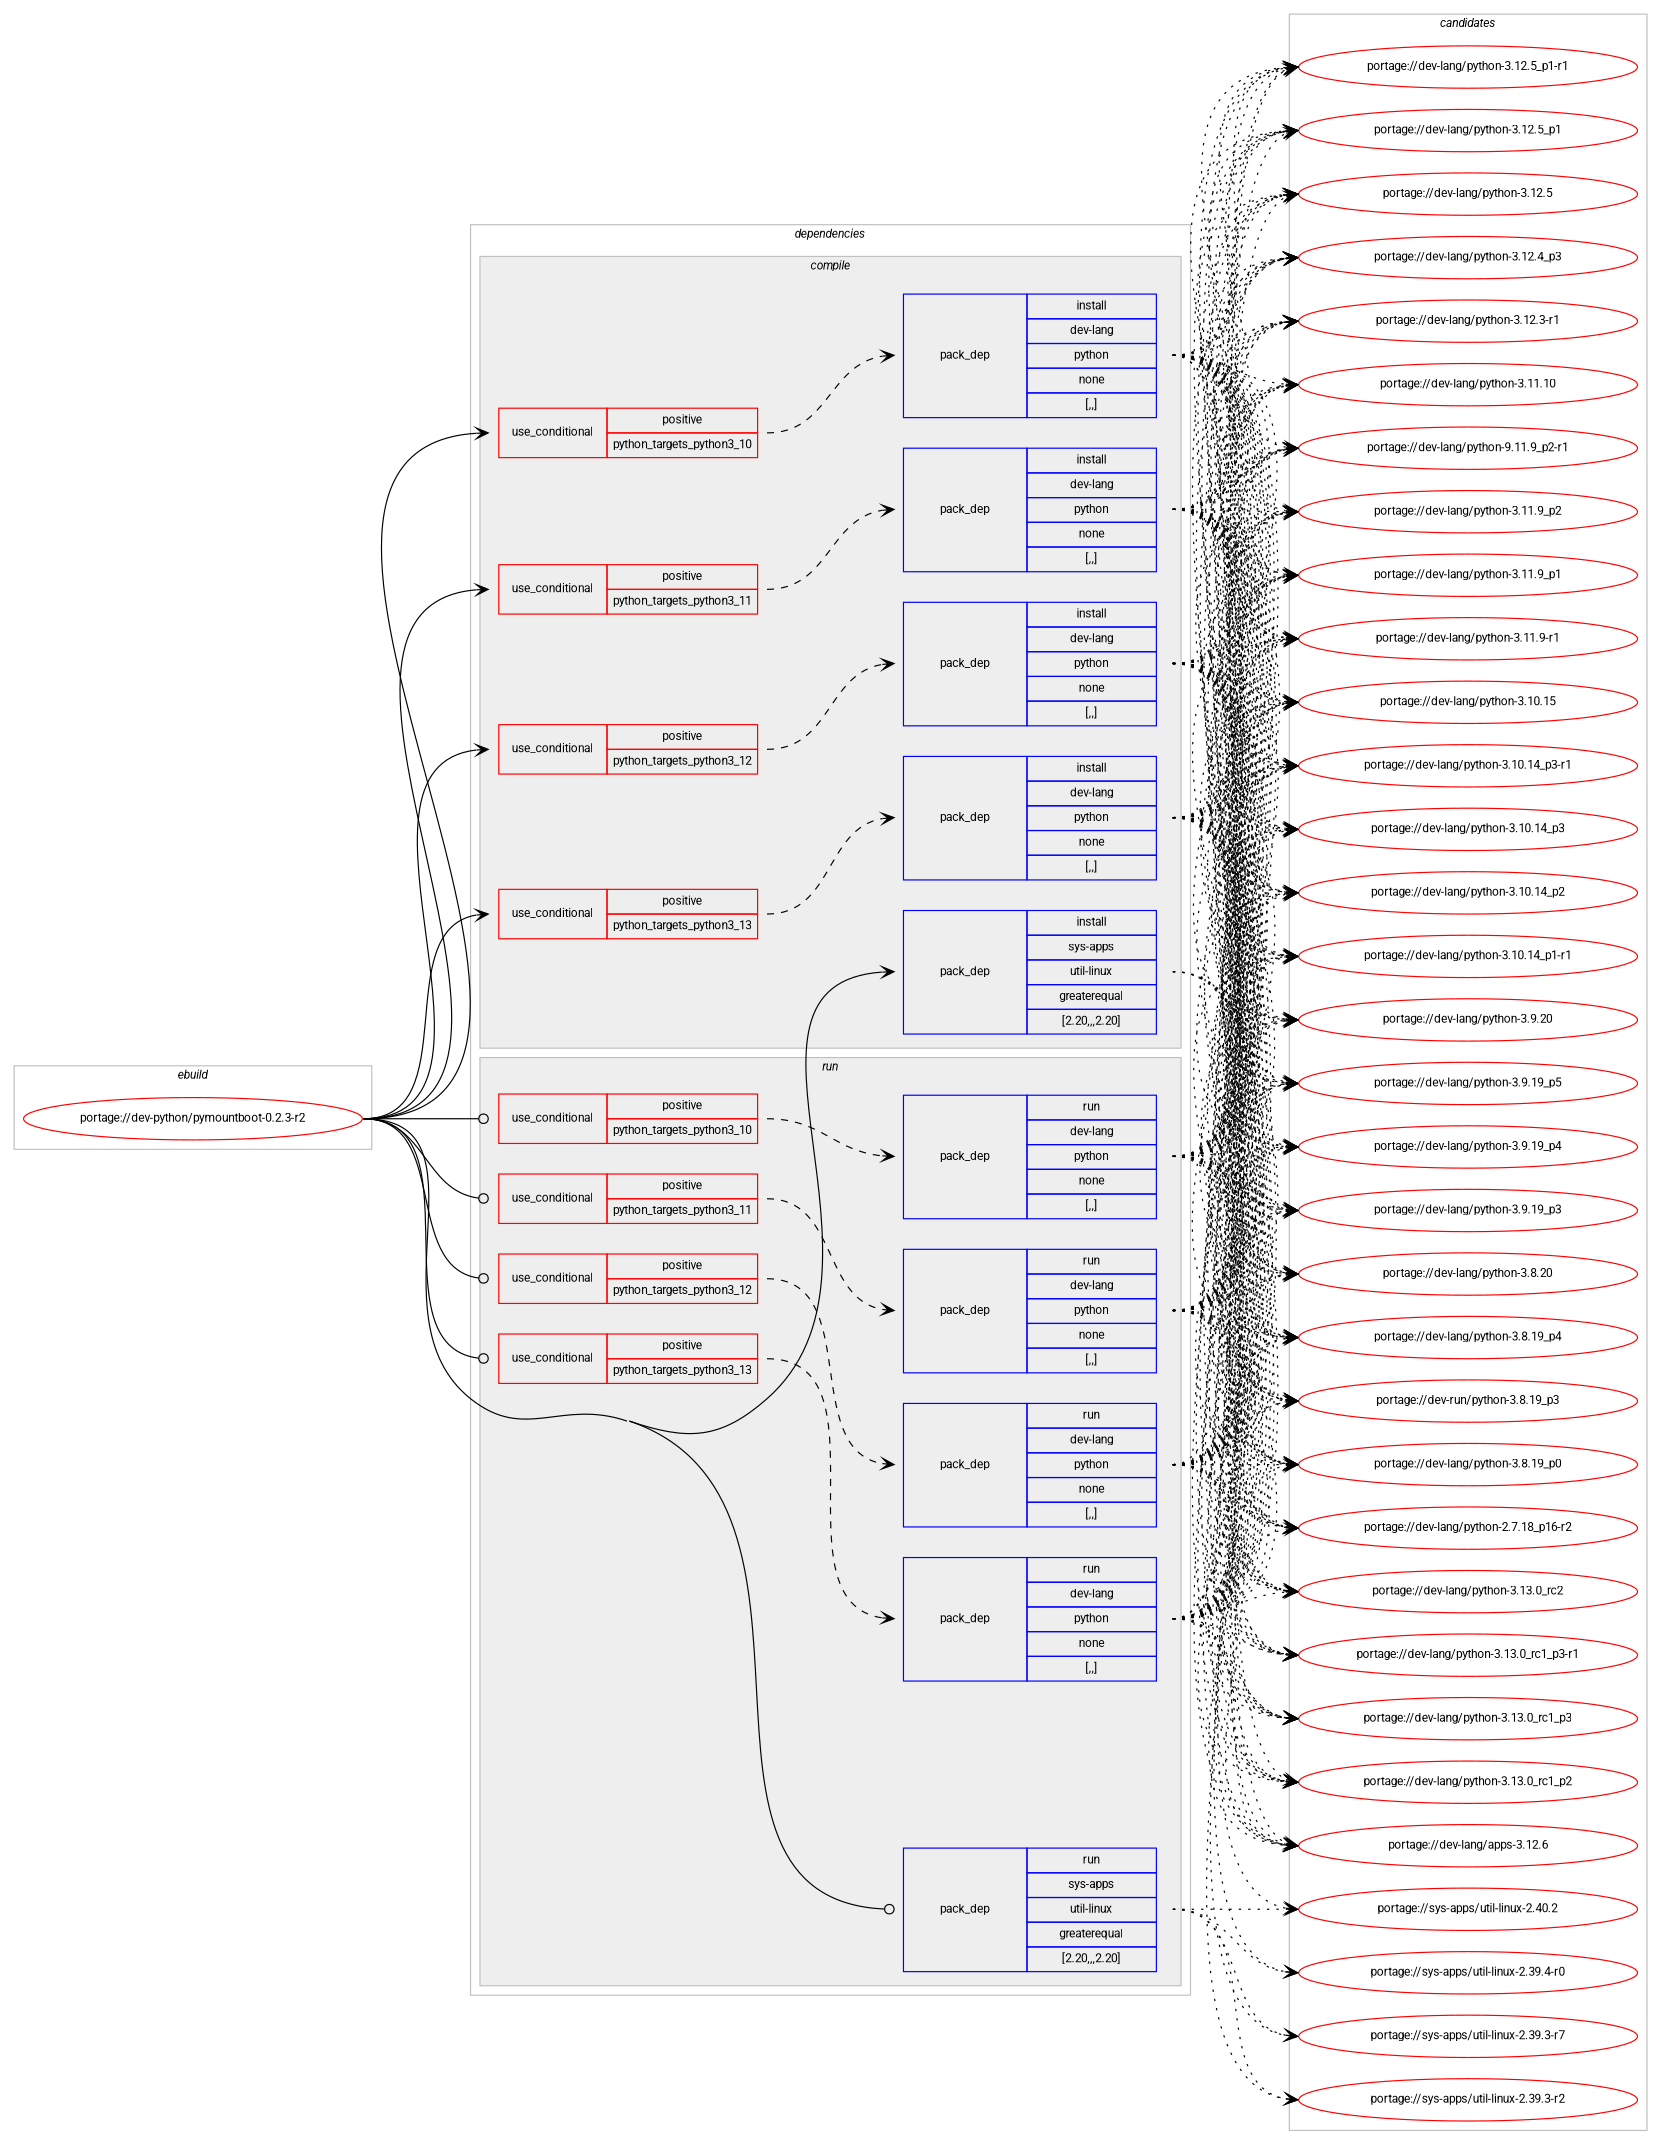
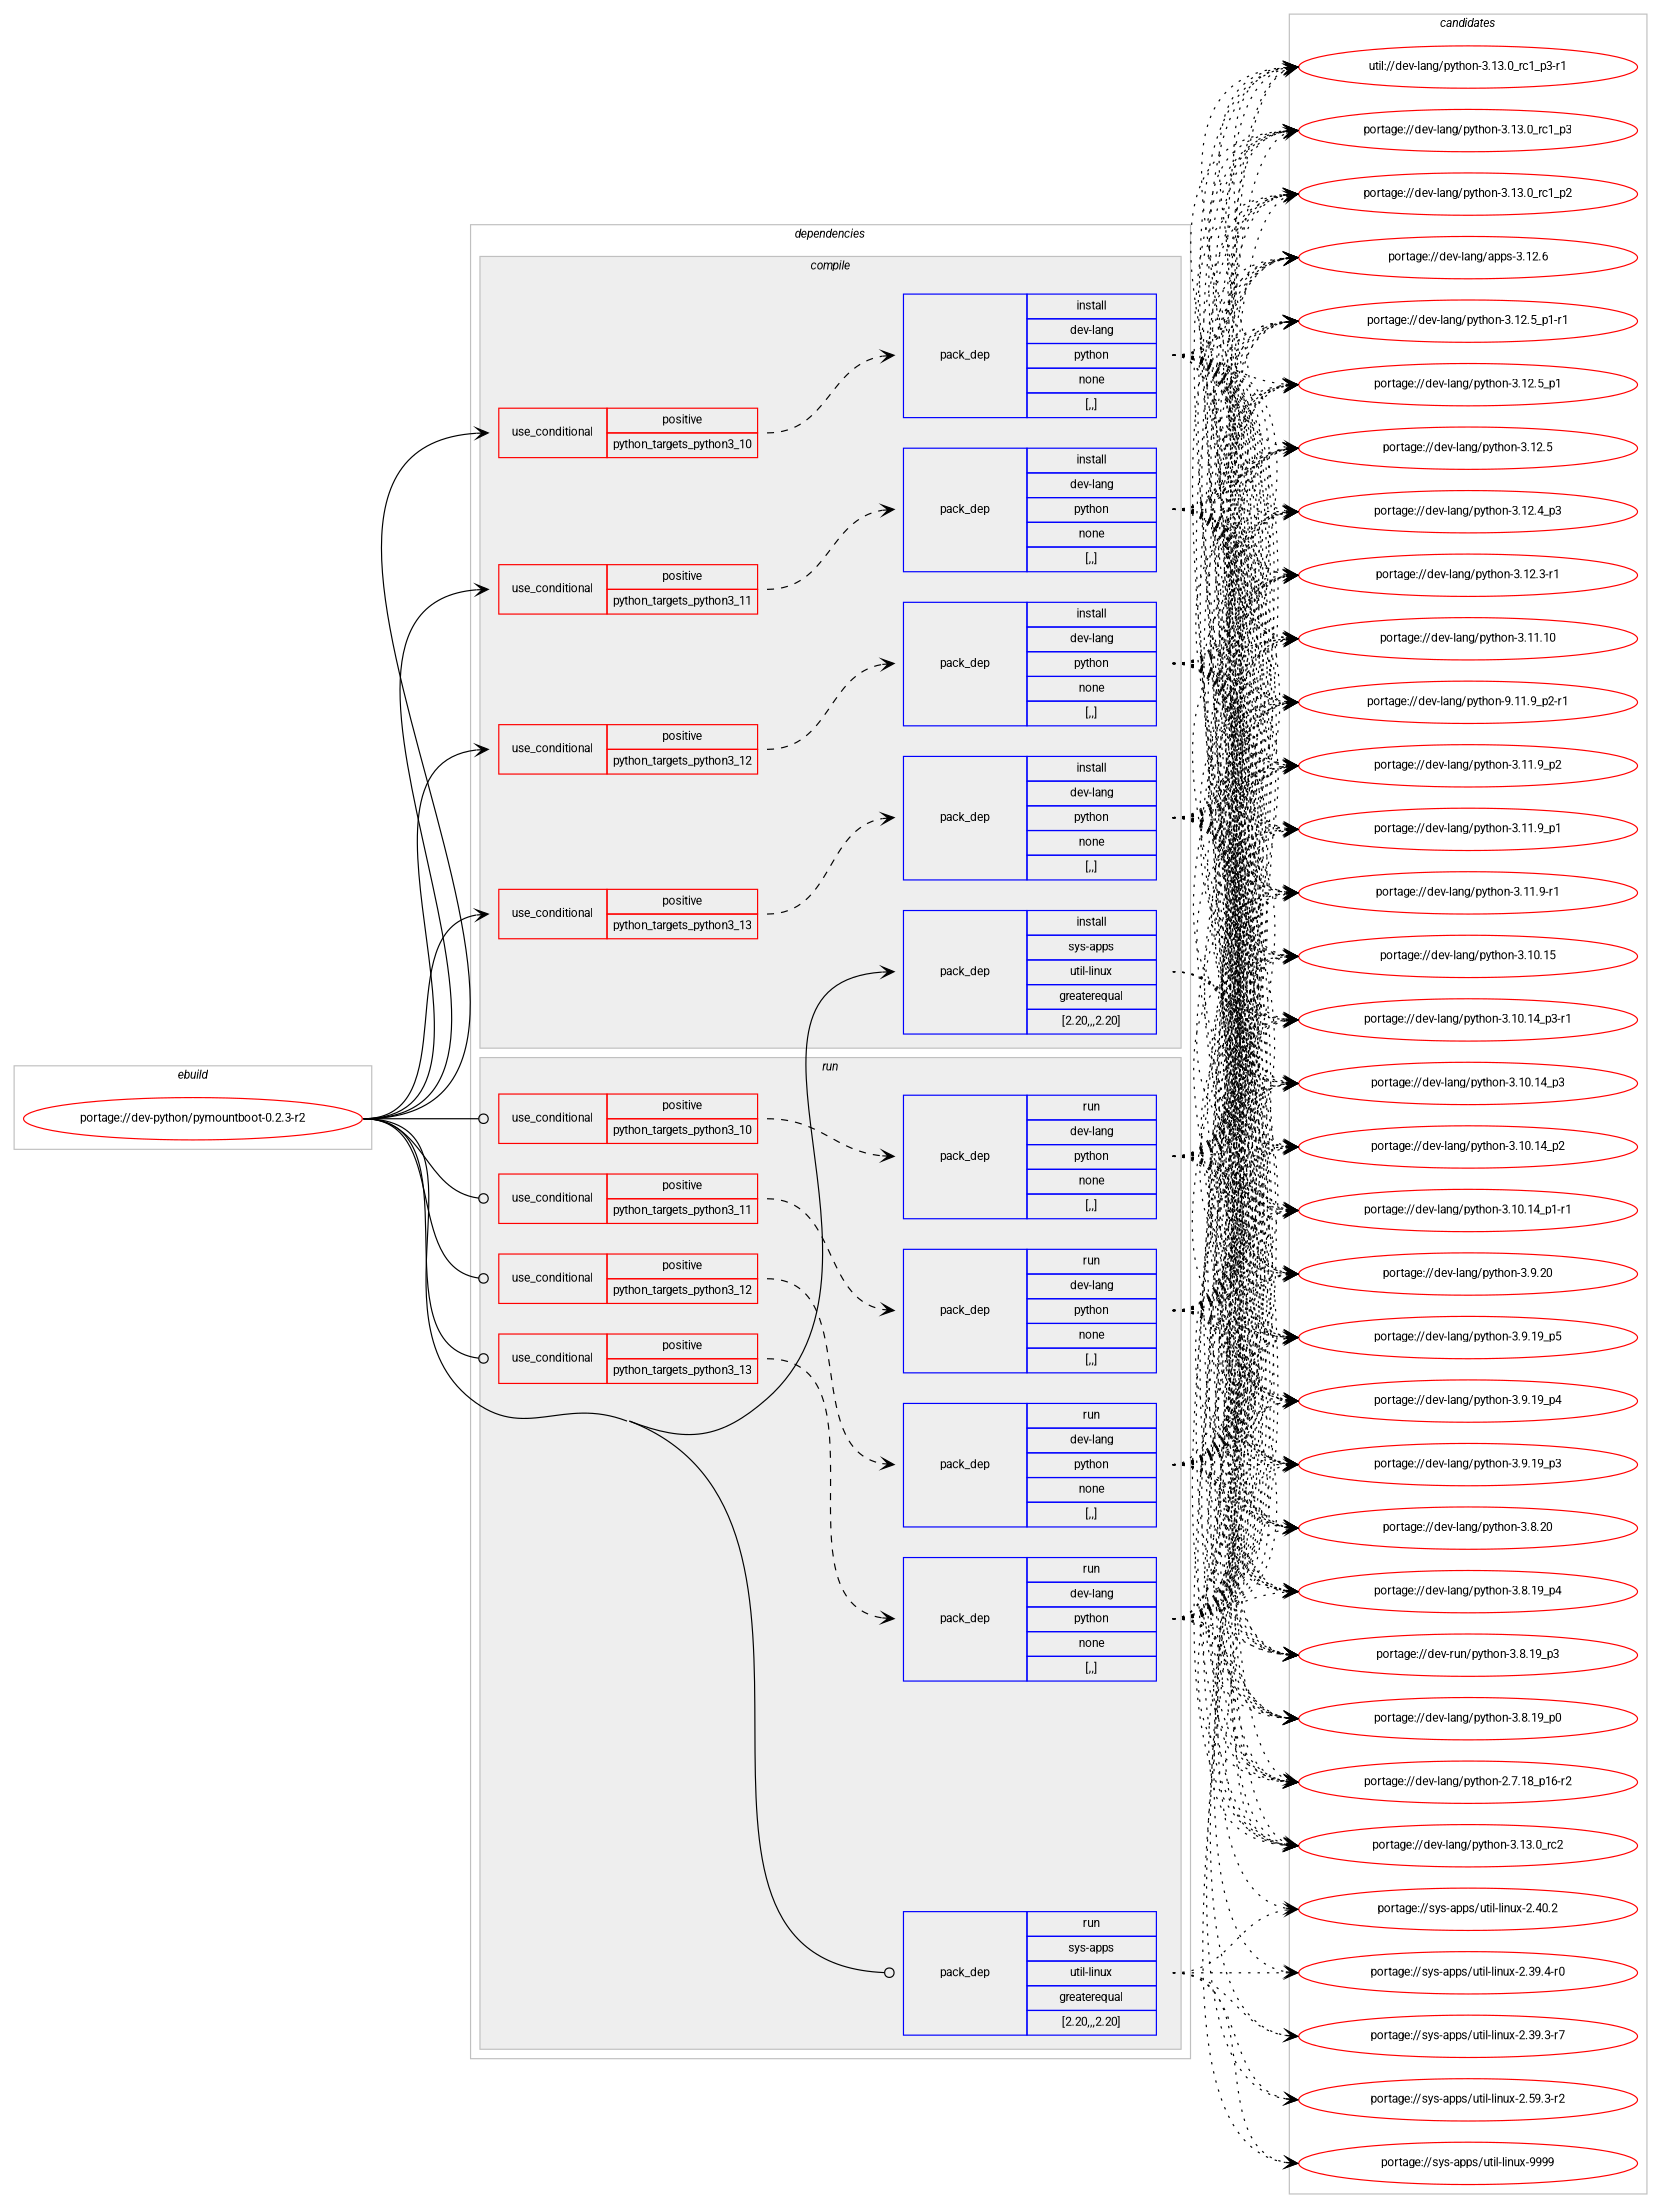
(1468, 1655) -> (1468, 67)
(1468, 2100) -> (1468, 2100)
none -> (1468, 2163)
